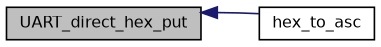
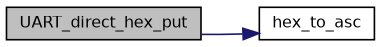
(238, 13) -> (222, 34)
